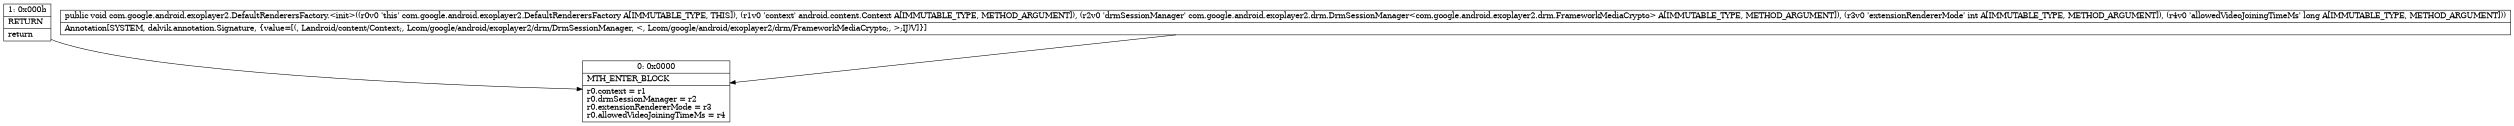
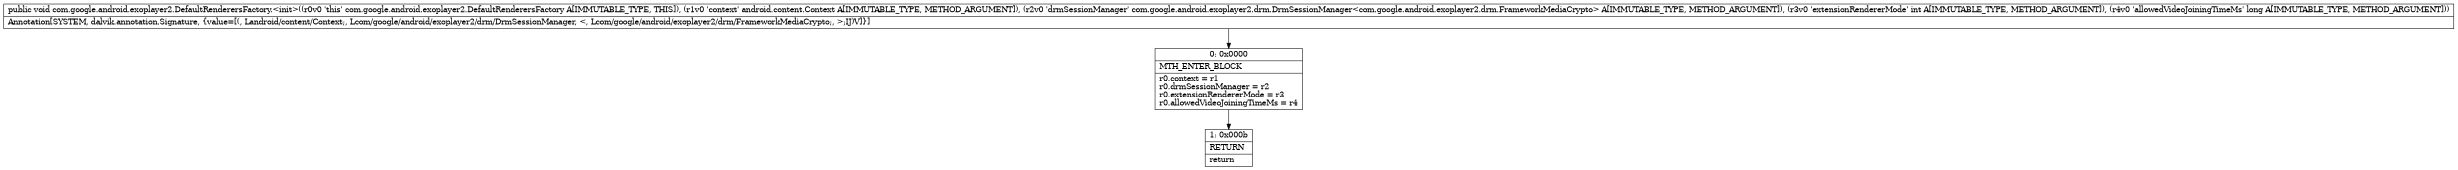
(312, 77) -> (1229, 117)
